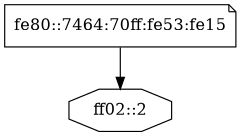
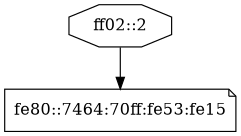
(120, 62) -> (120, 62)
